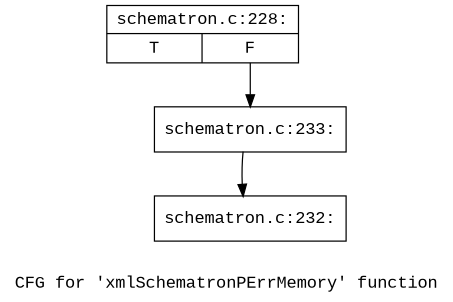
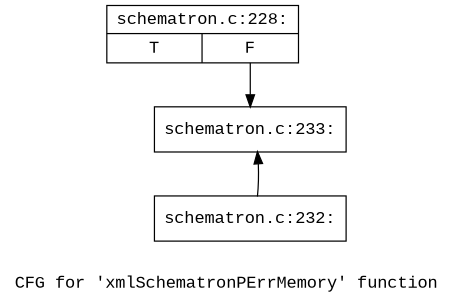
(242, 168) -> (258, 180)
